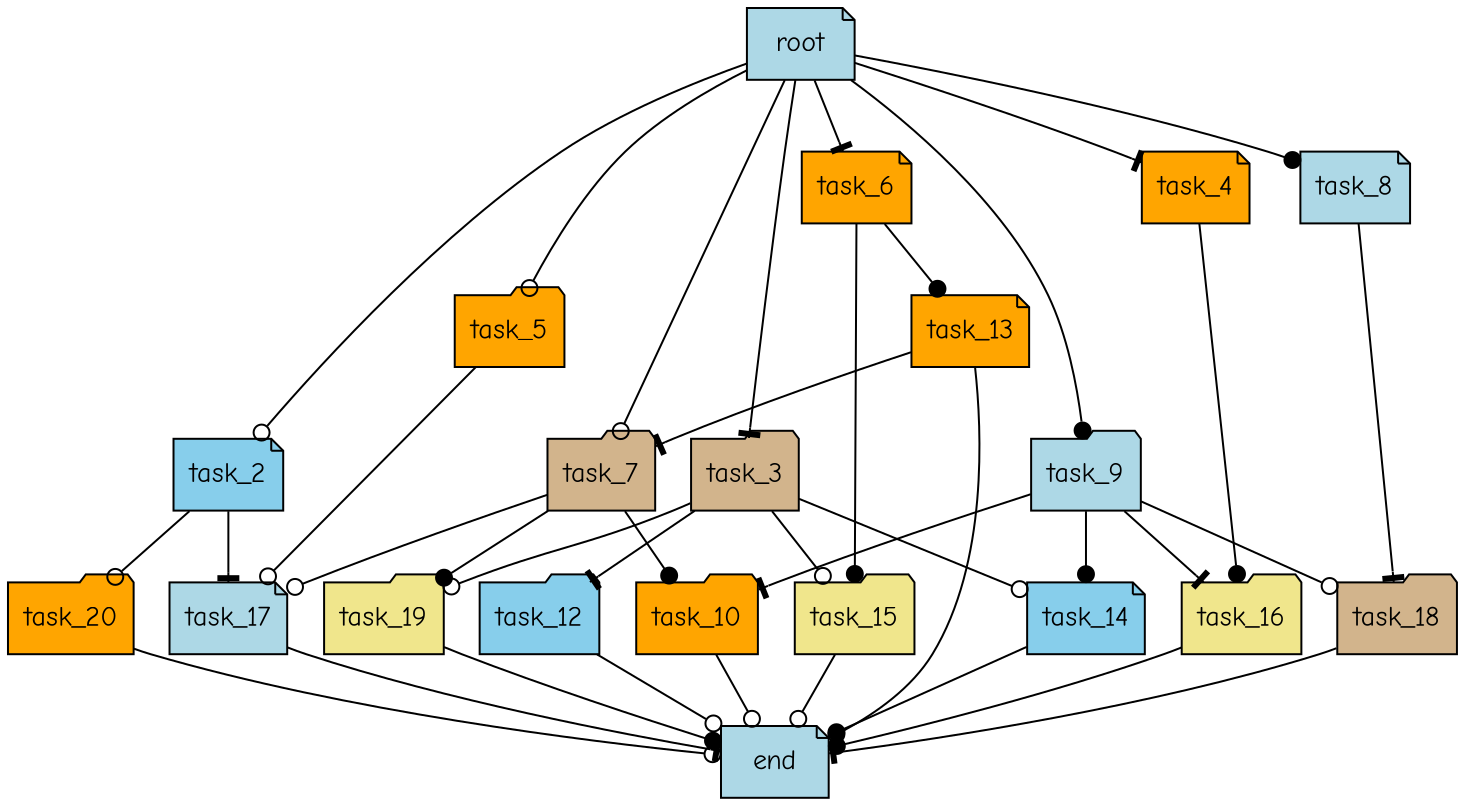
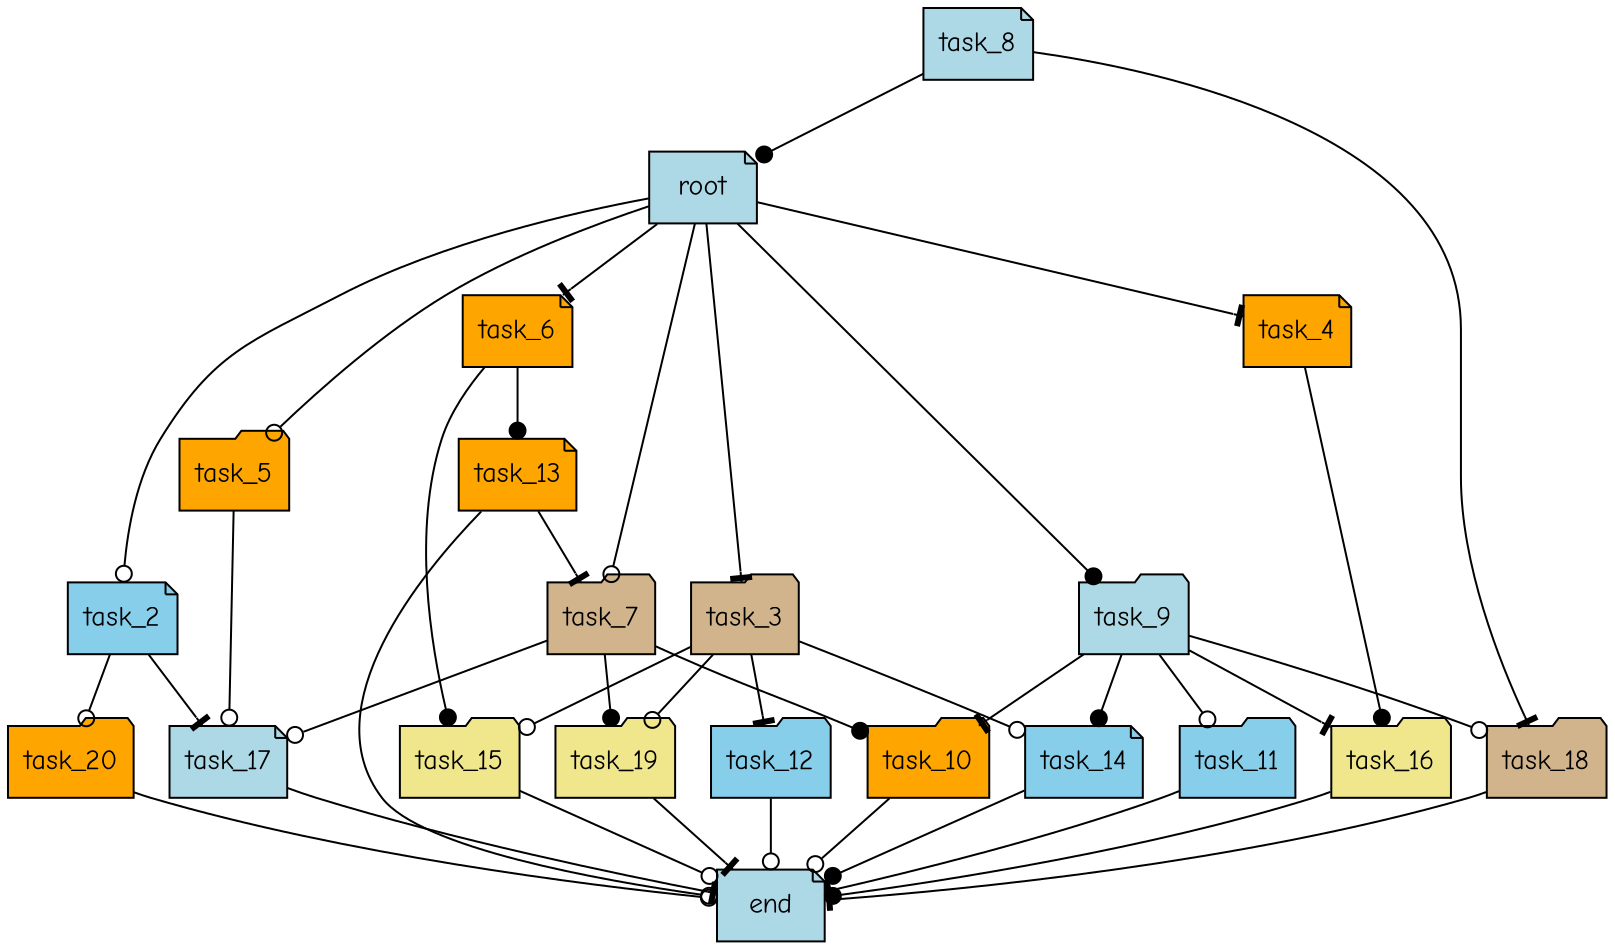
(1071, 100) -> (847, 112)
(574, 695) -> (690, 831)
none -> (1238, 762)
